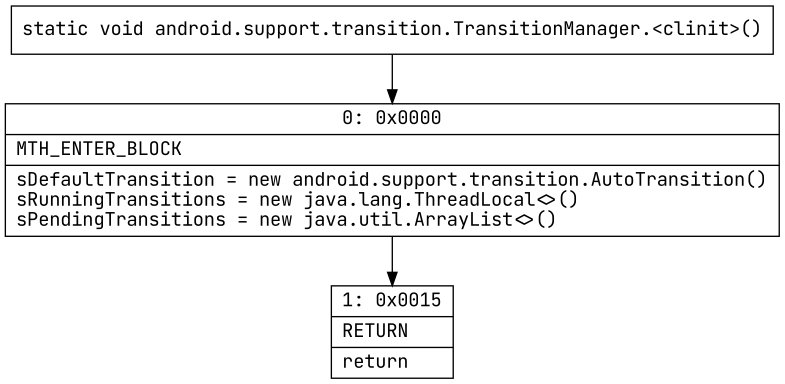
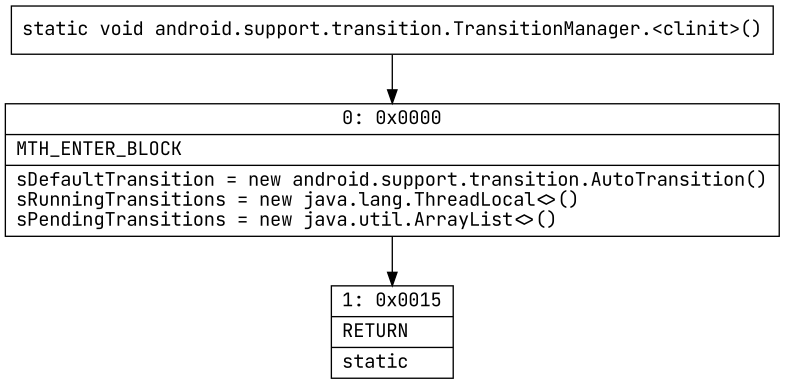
(376, 362) -> (376, 362)
